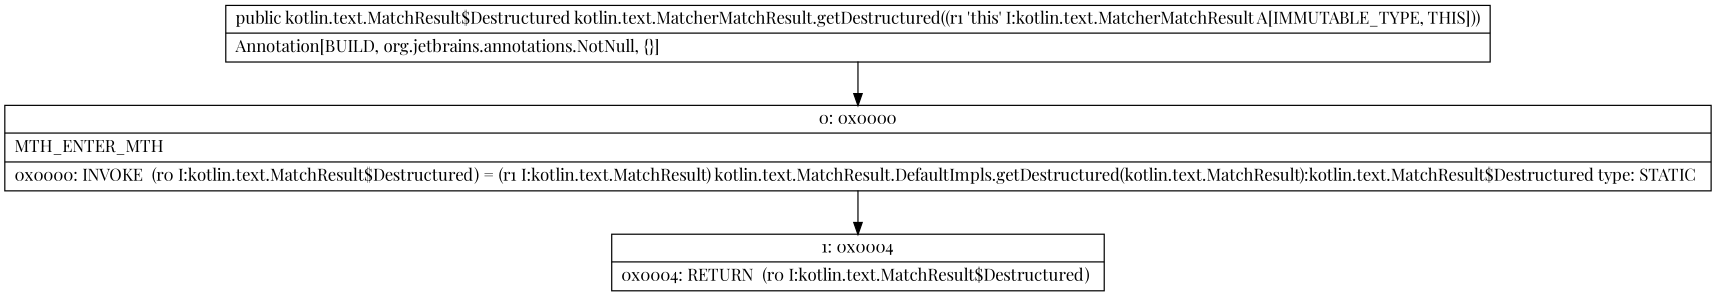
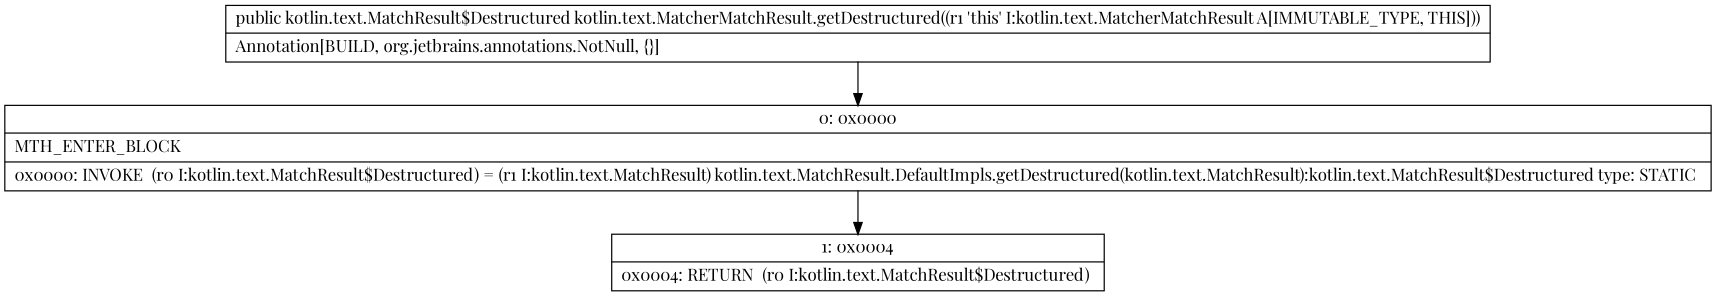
(89, 147) -> (98, 147)
